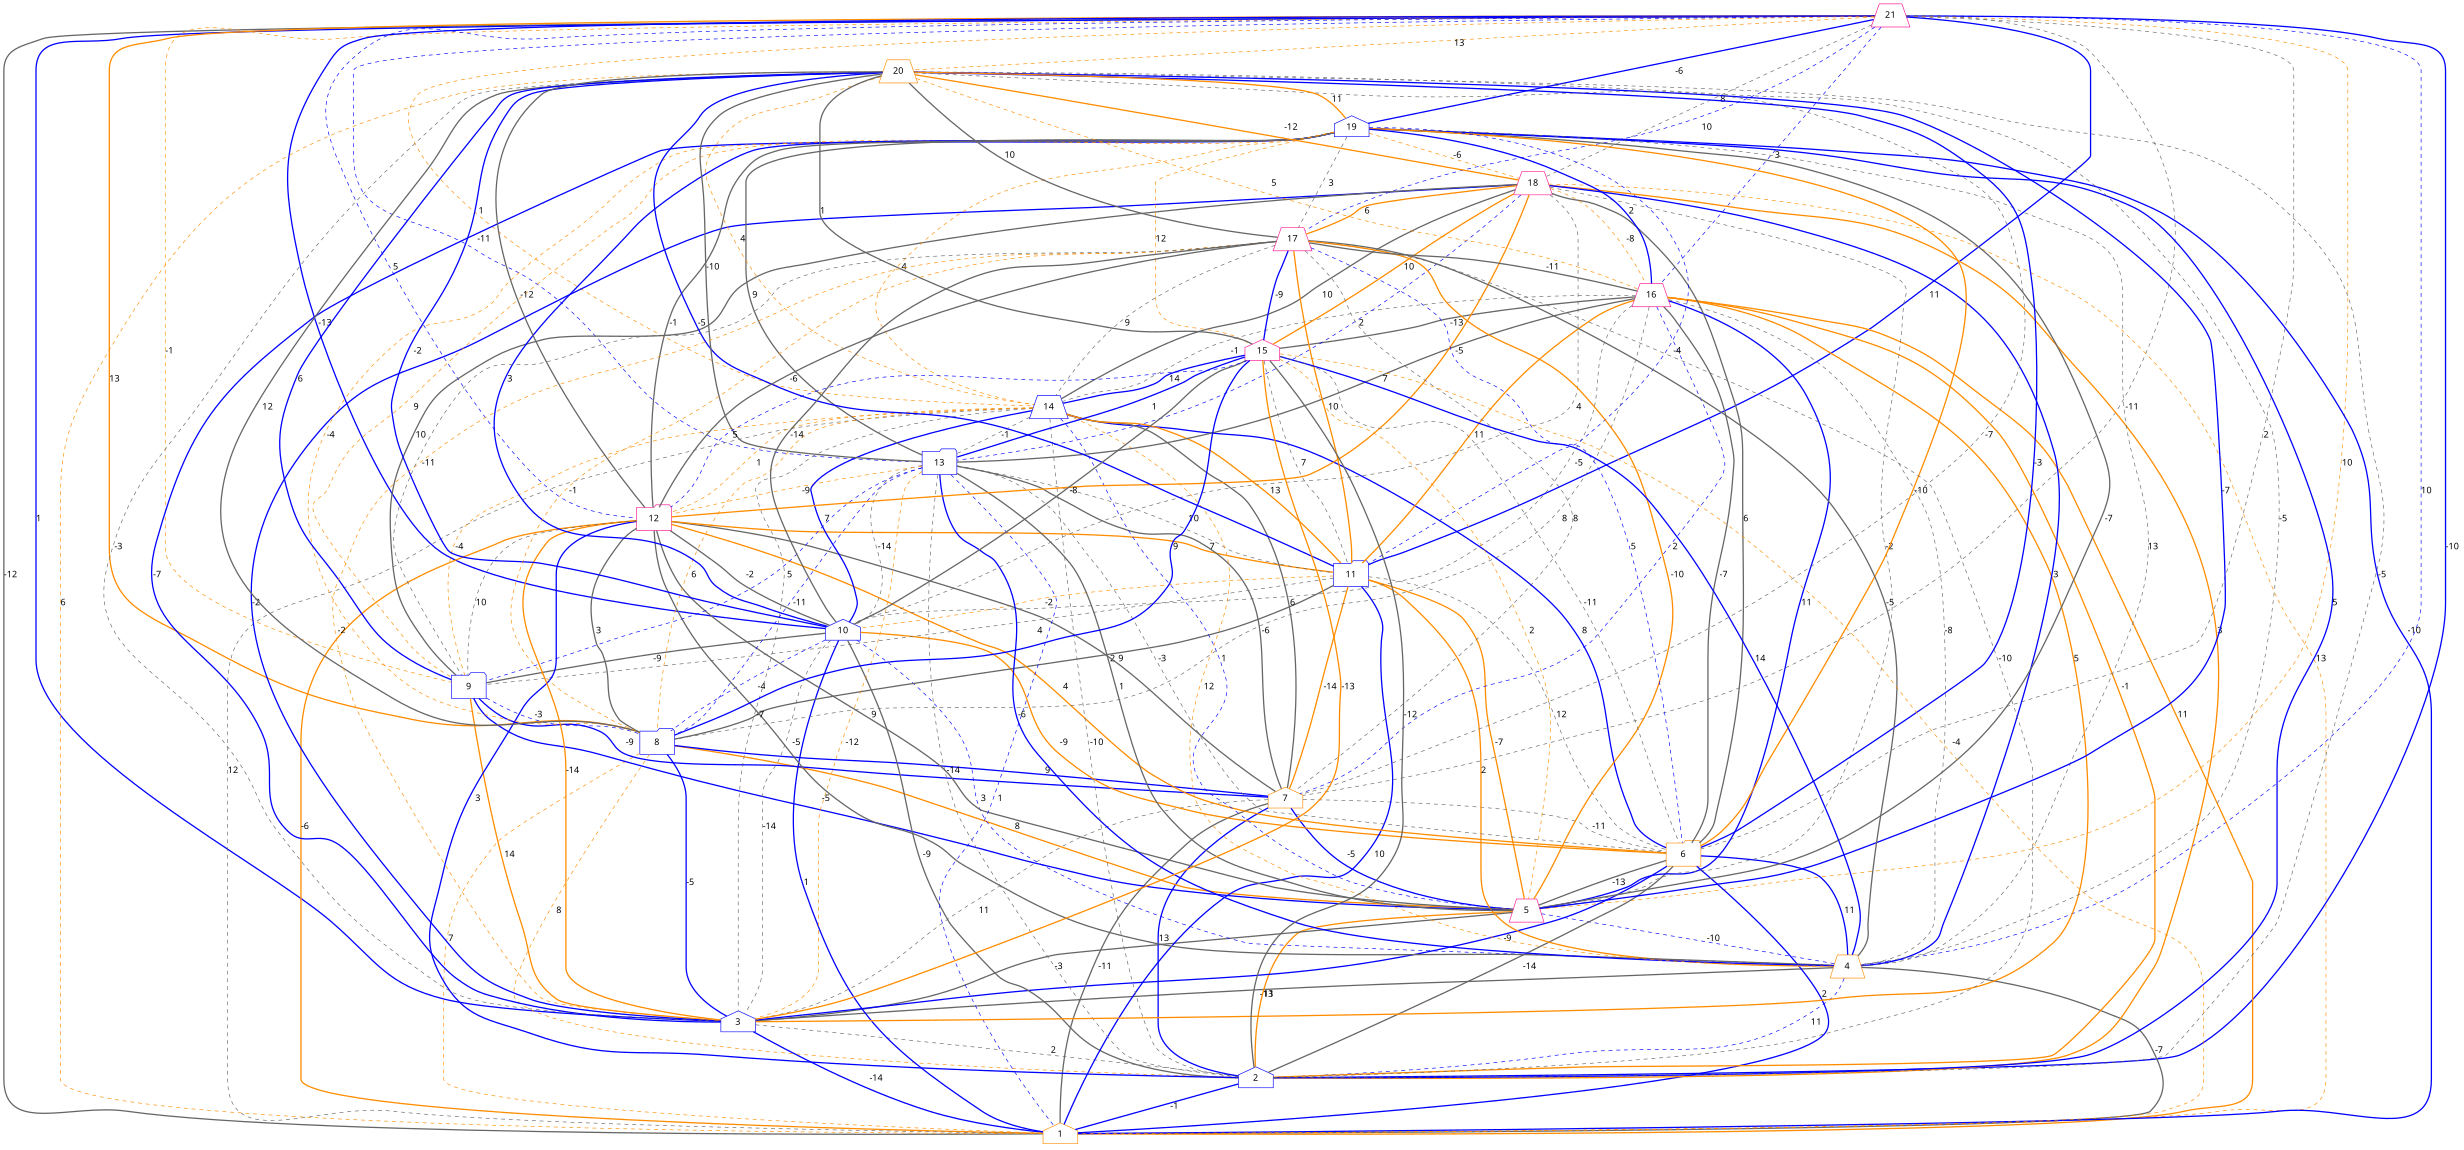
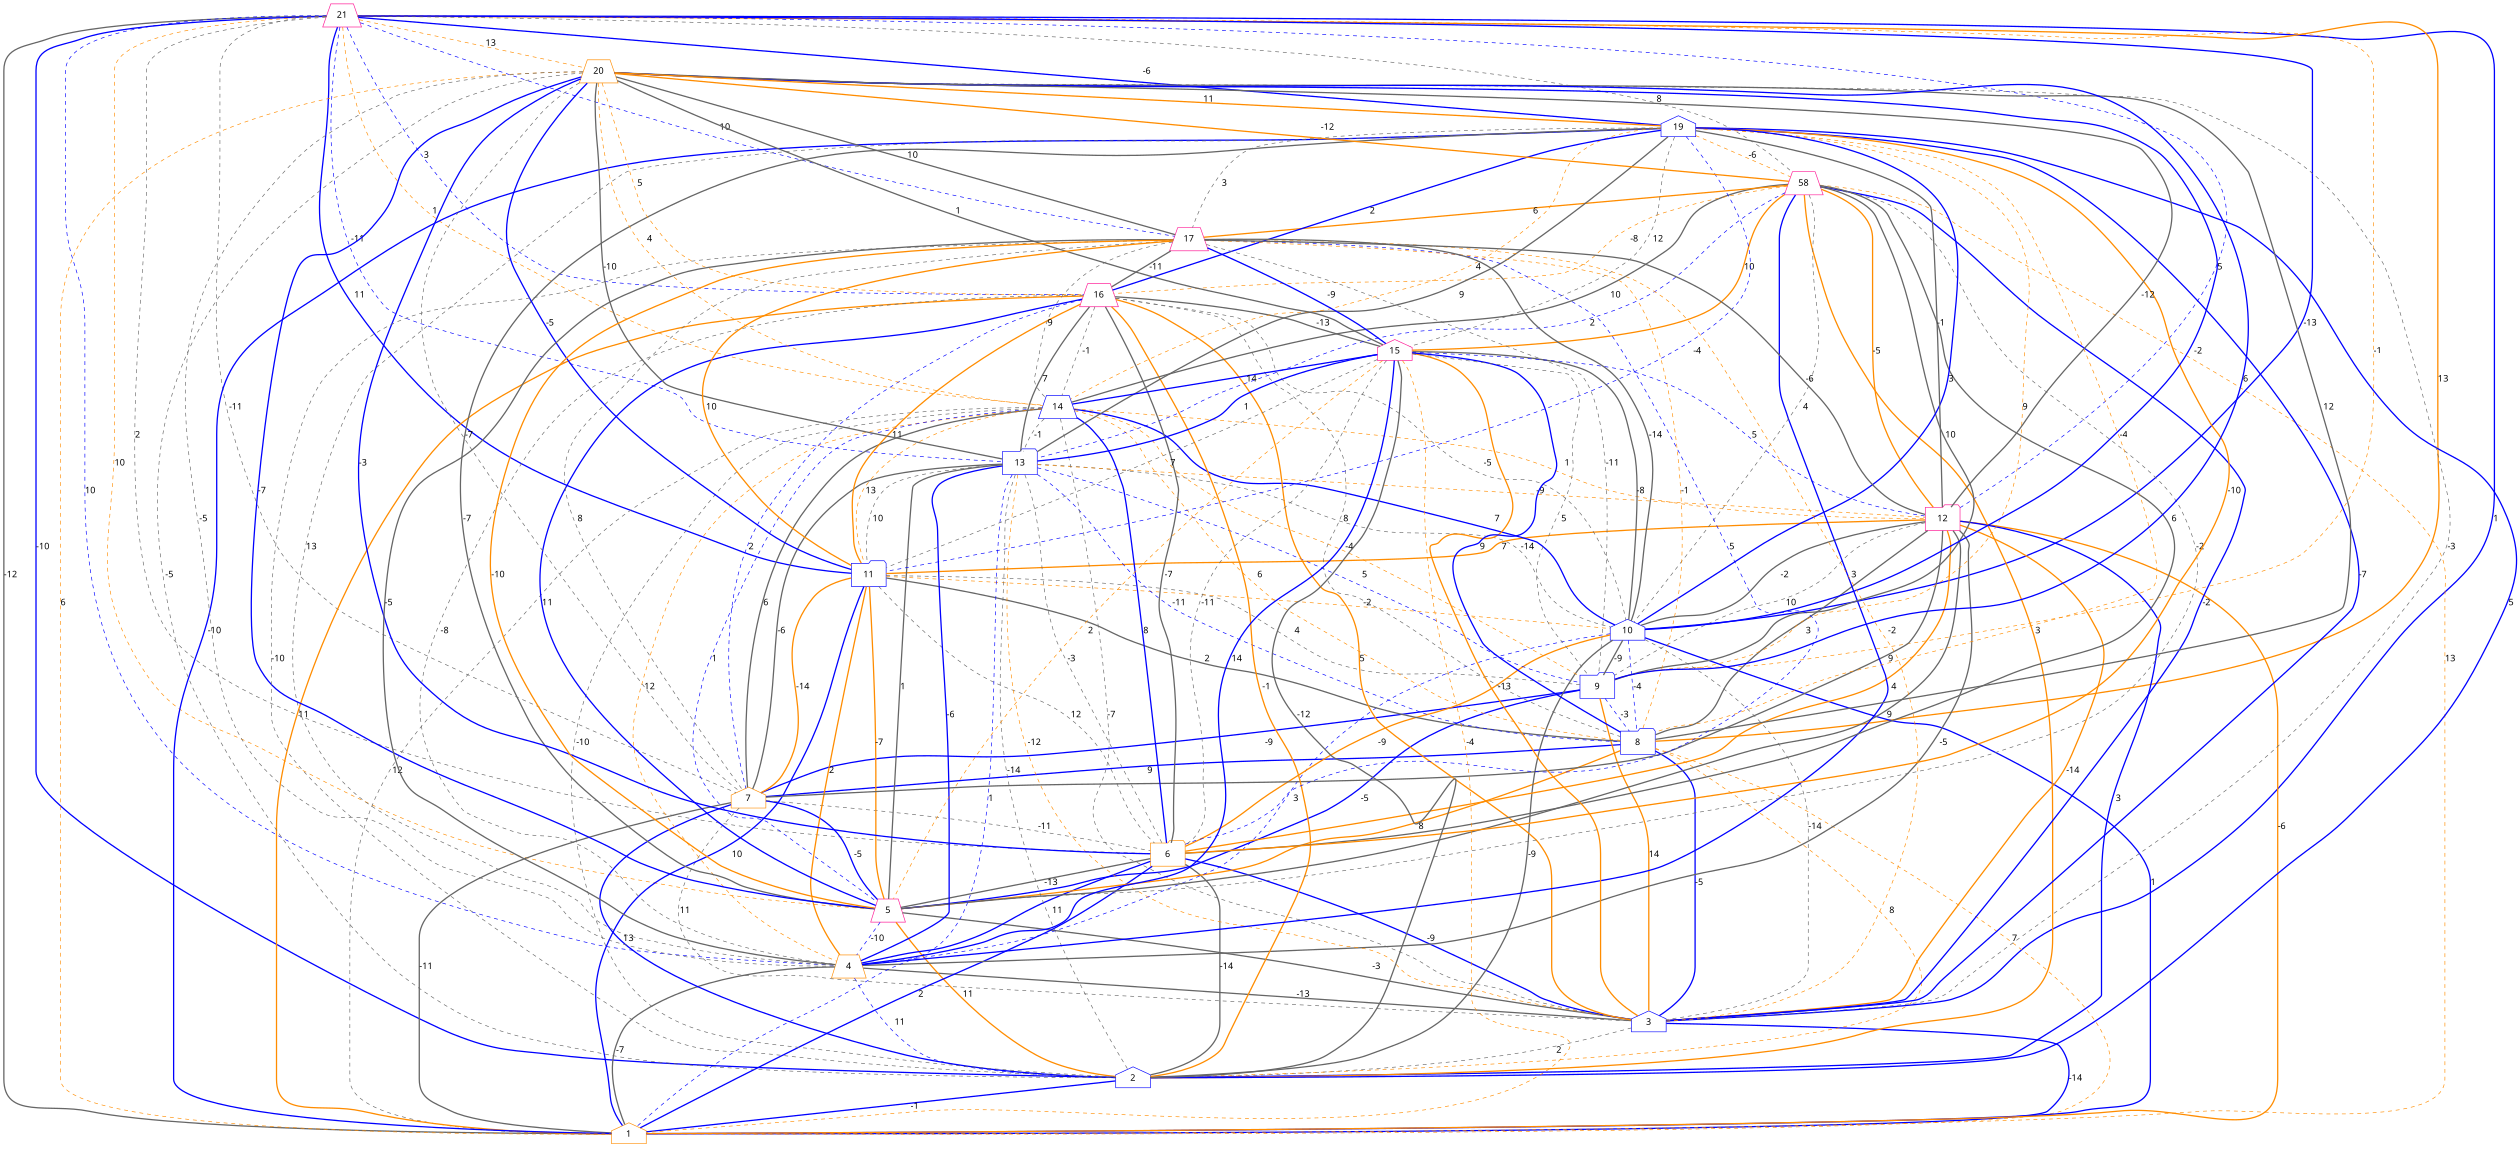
(1533, 183) -> (1804, 183)
(1156, 194) -> (1585, 285)
none -> (1572, 455)
(1220, 457) -> (909, 447)
